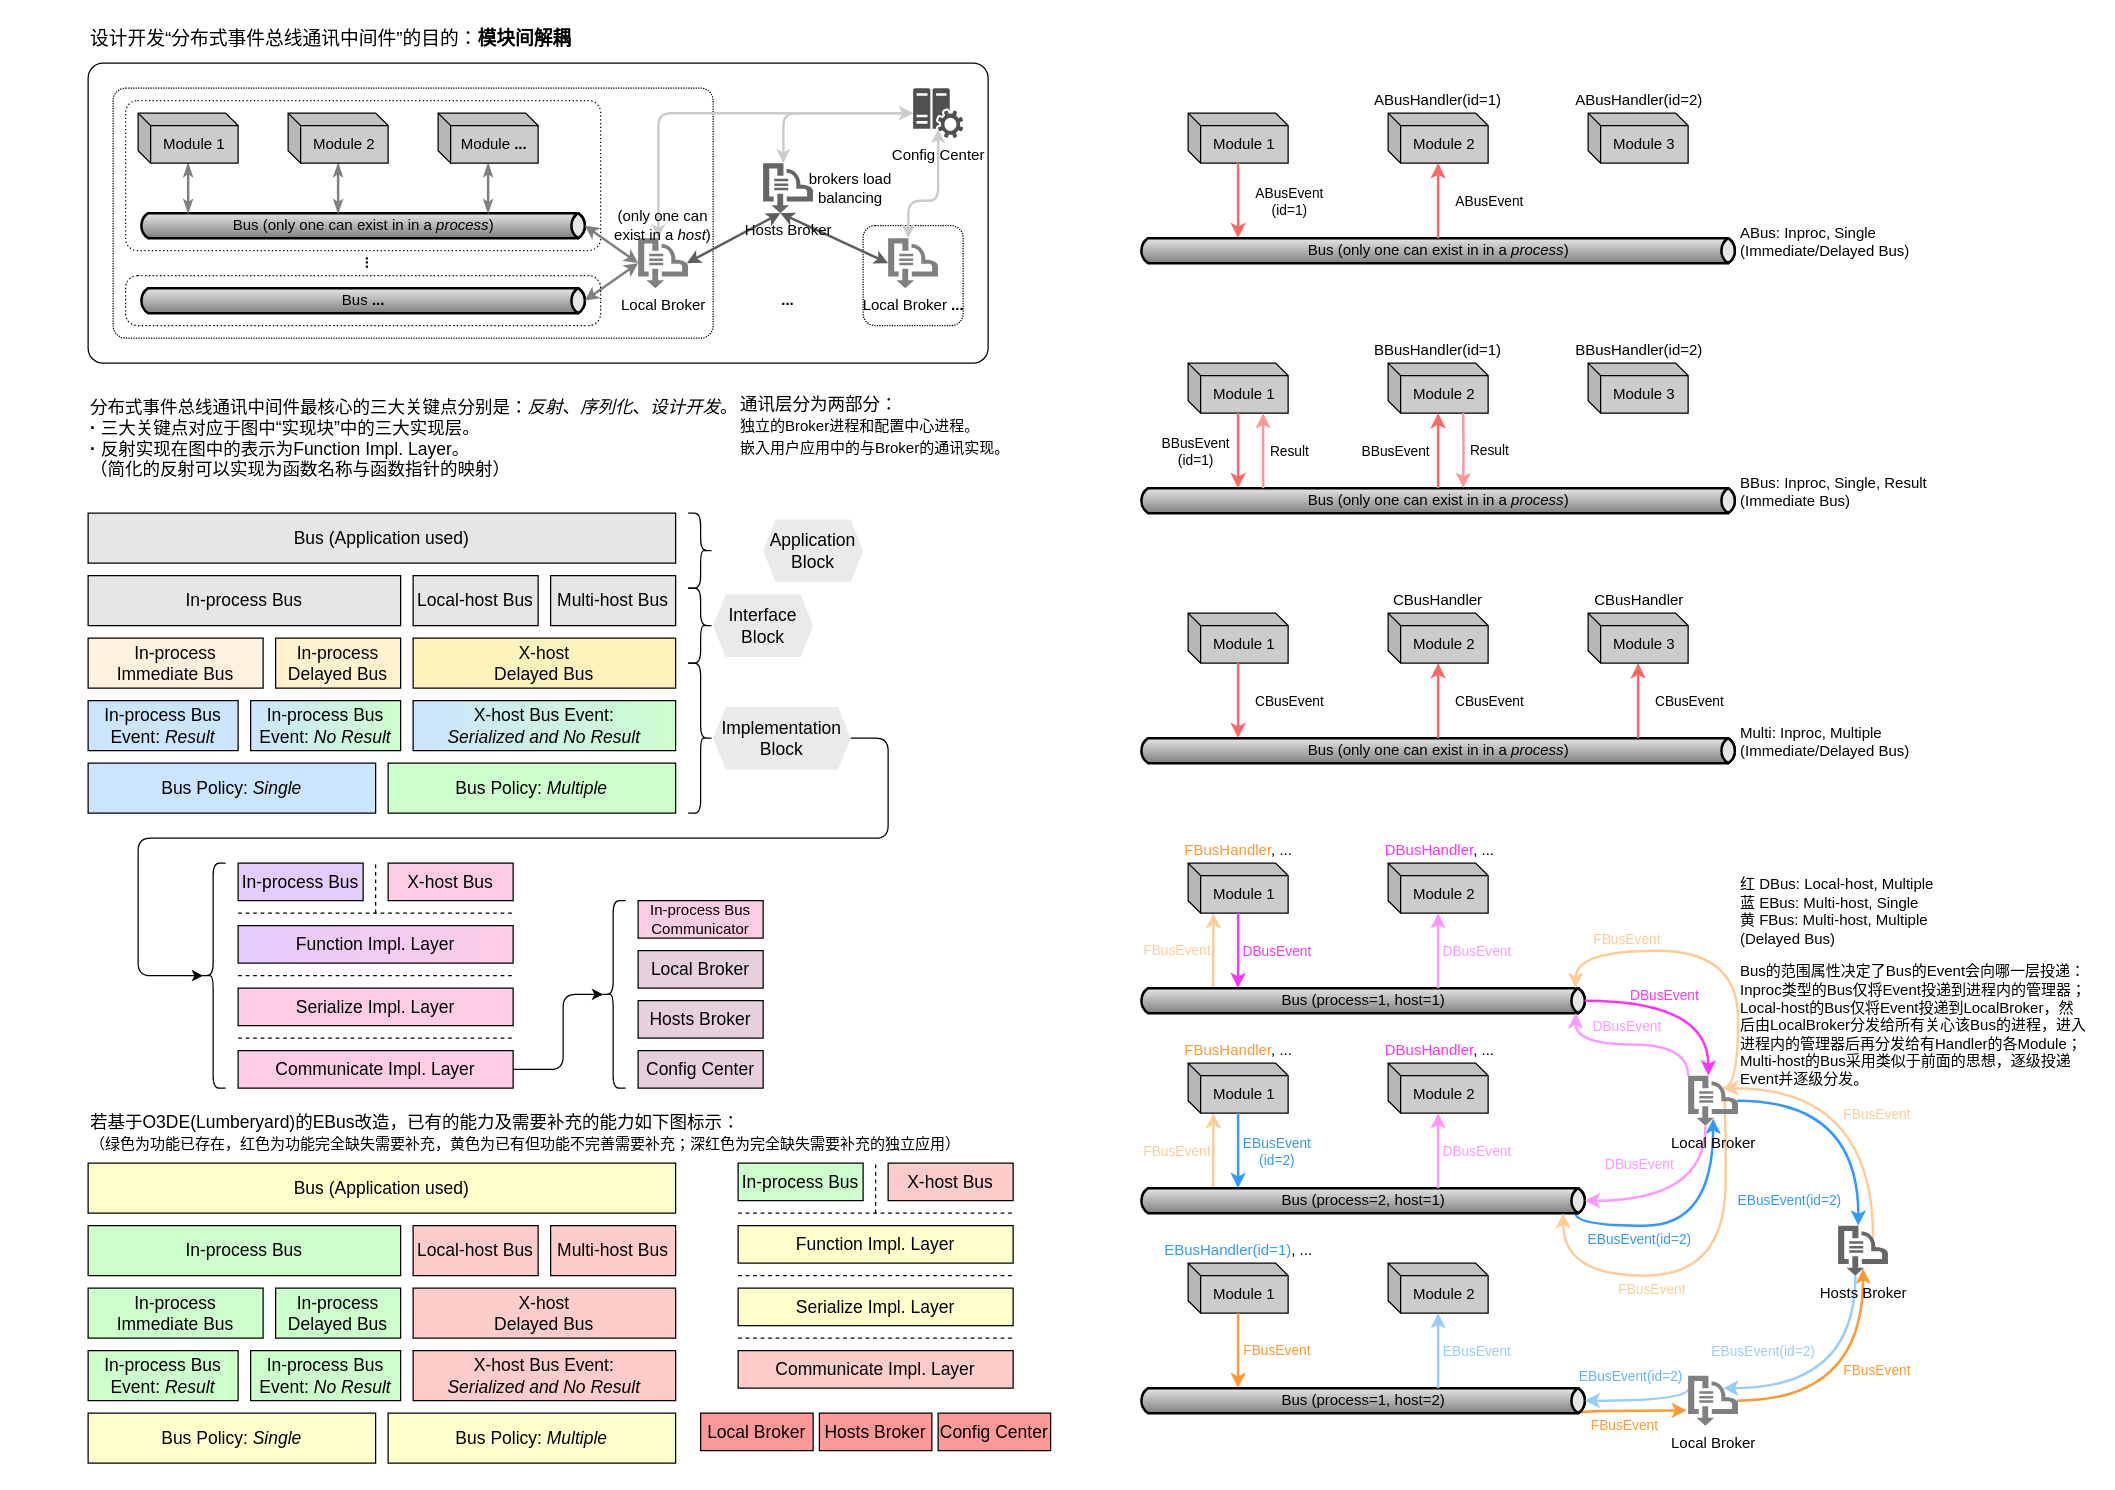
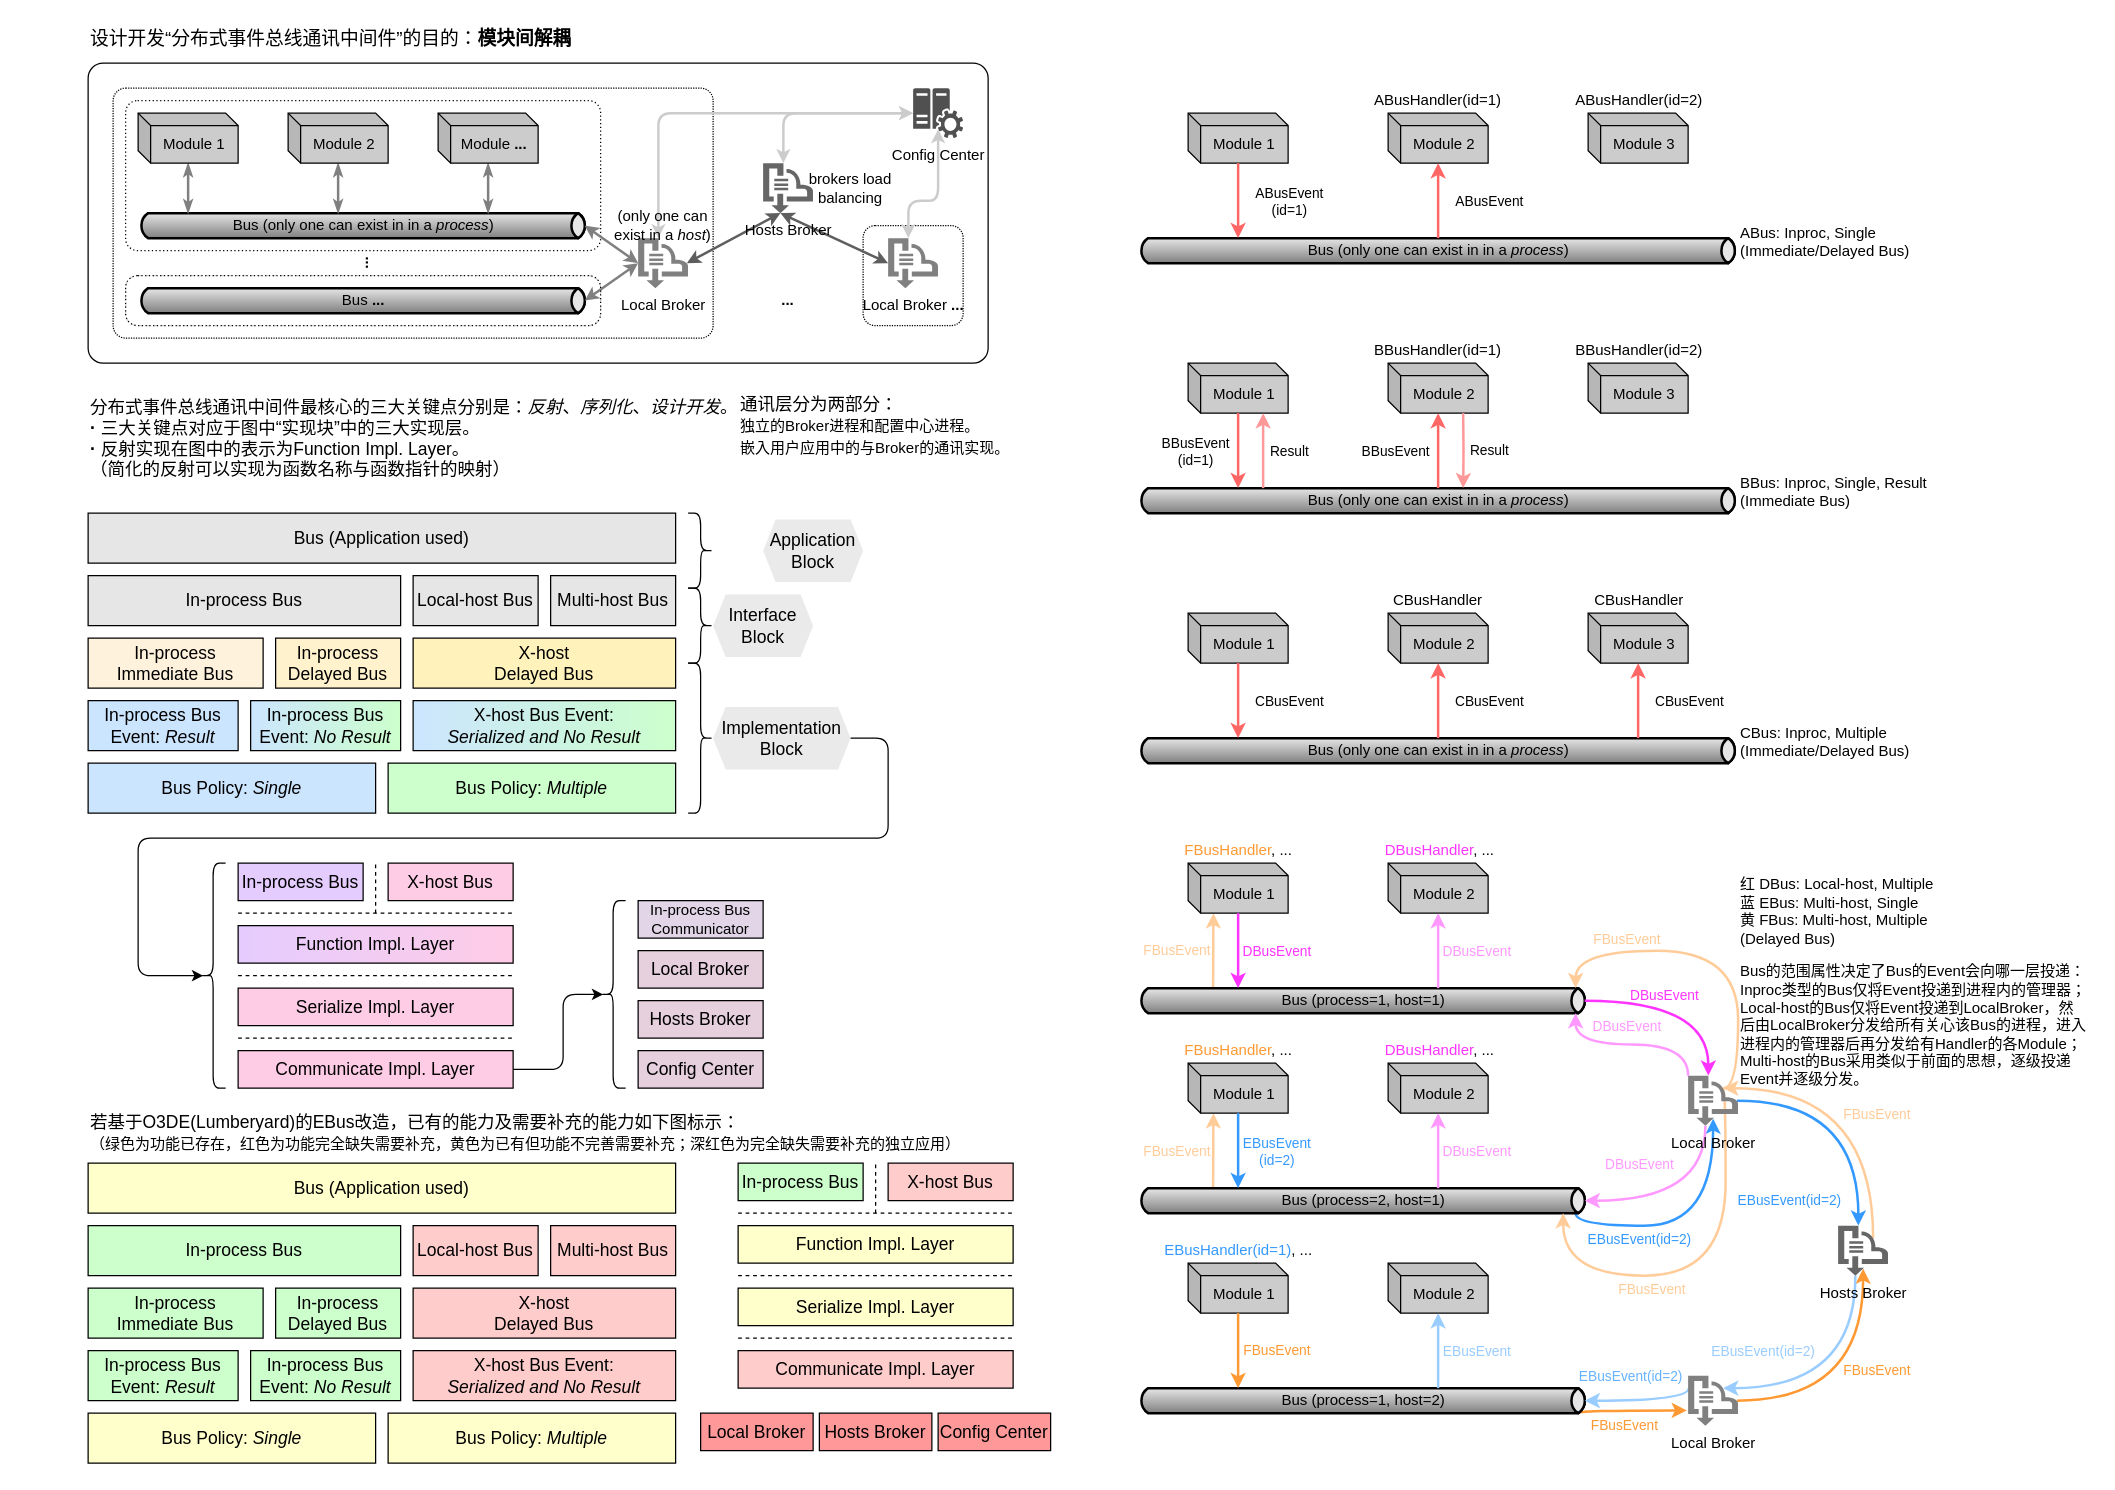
(1831, 741) -> (1831, 741)
(701, 919) -> (701, 919)
